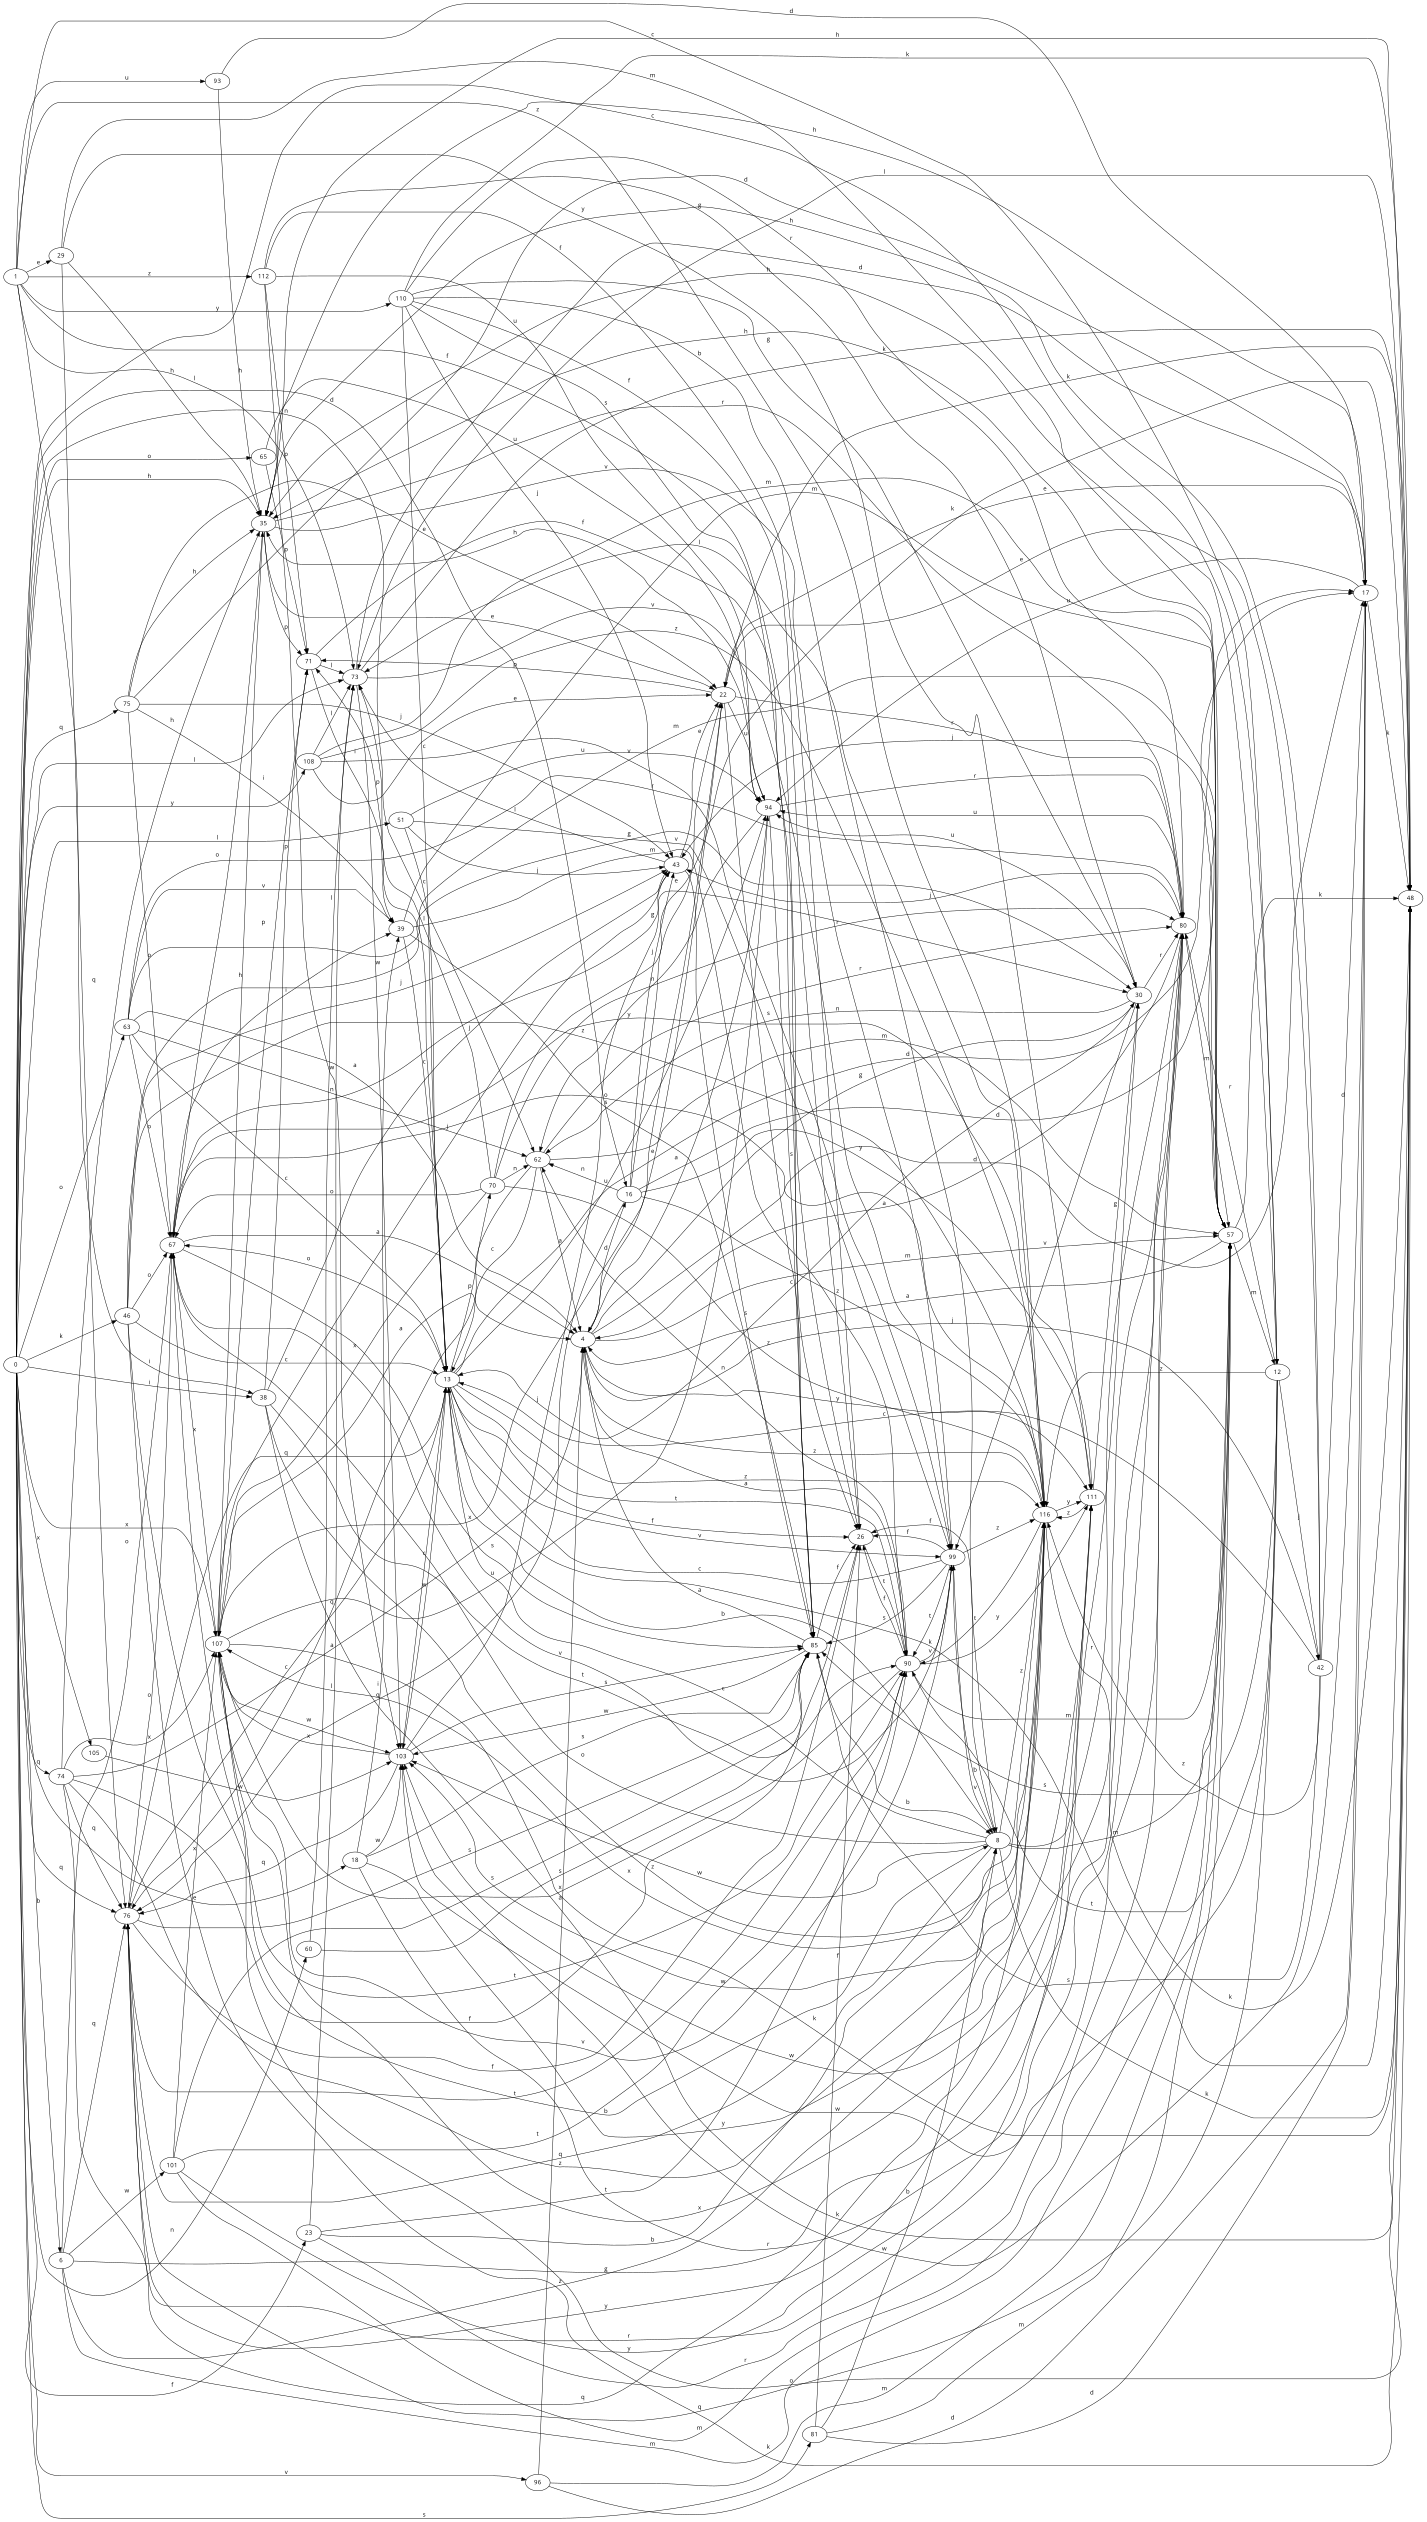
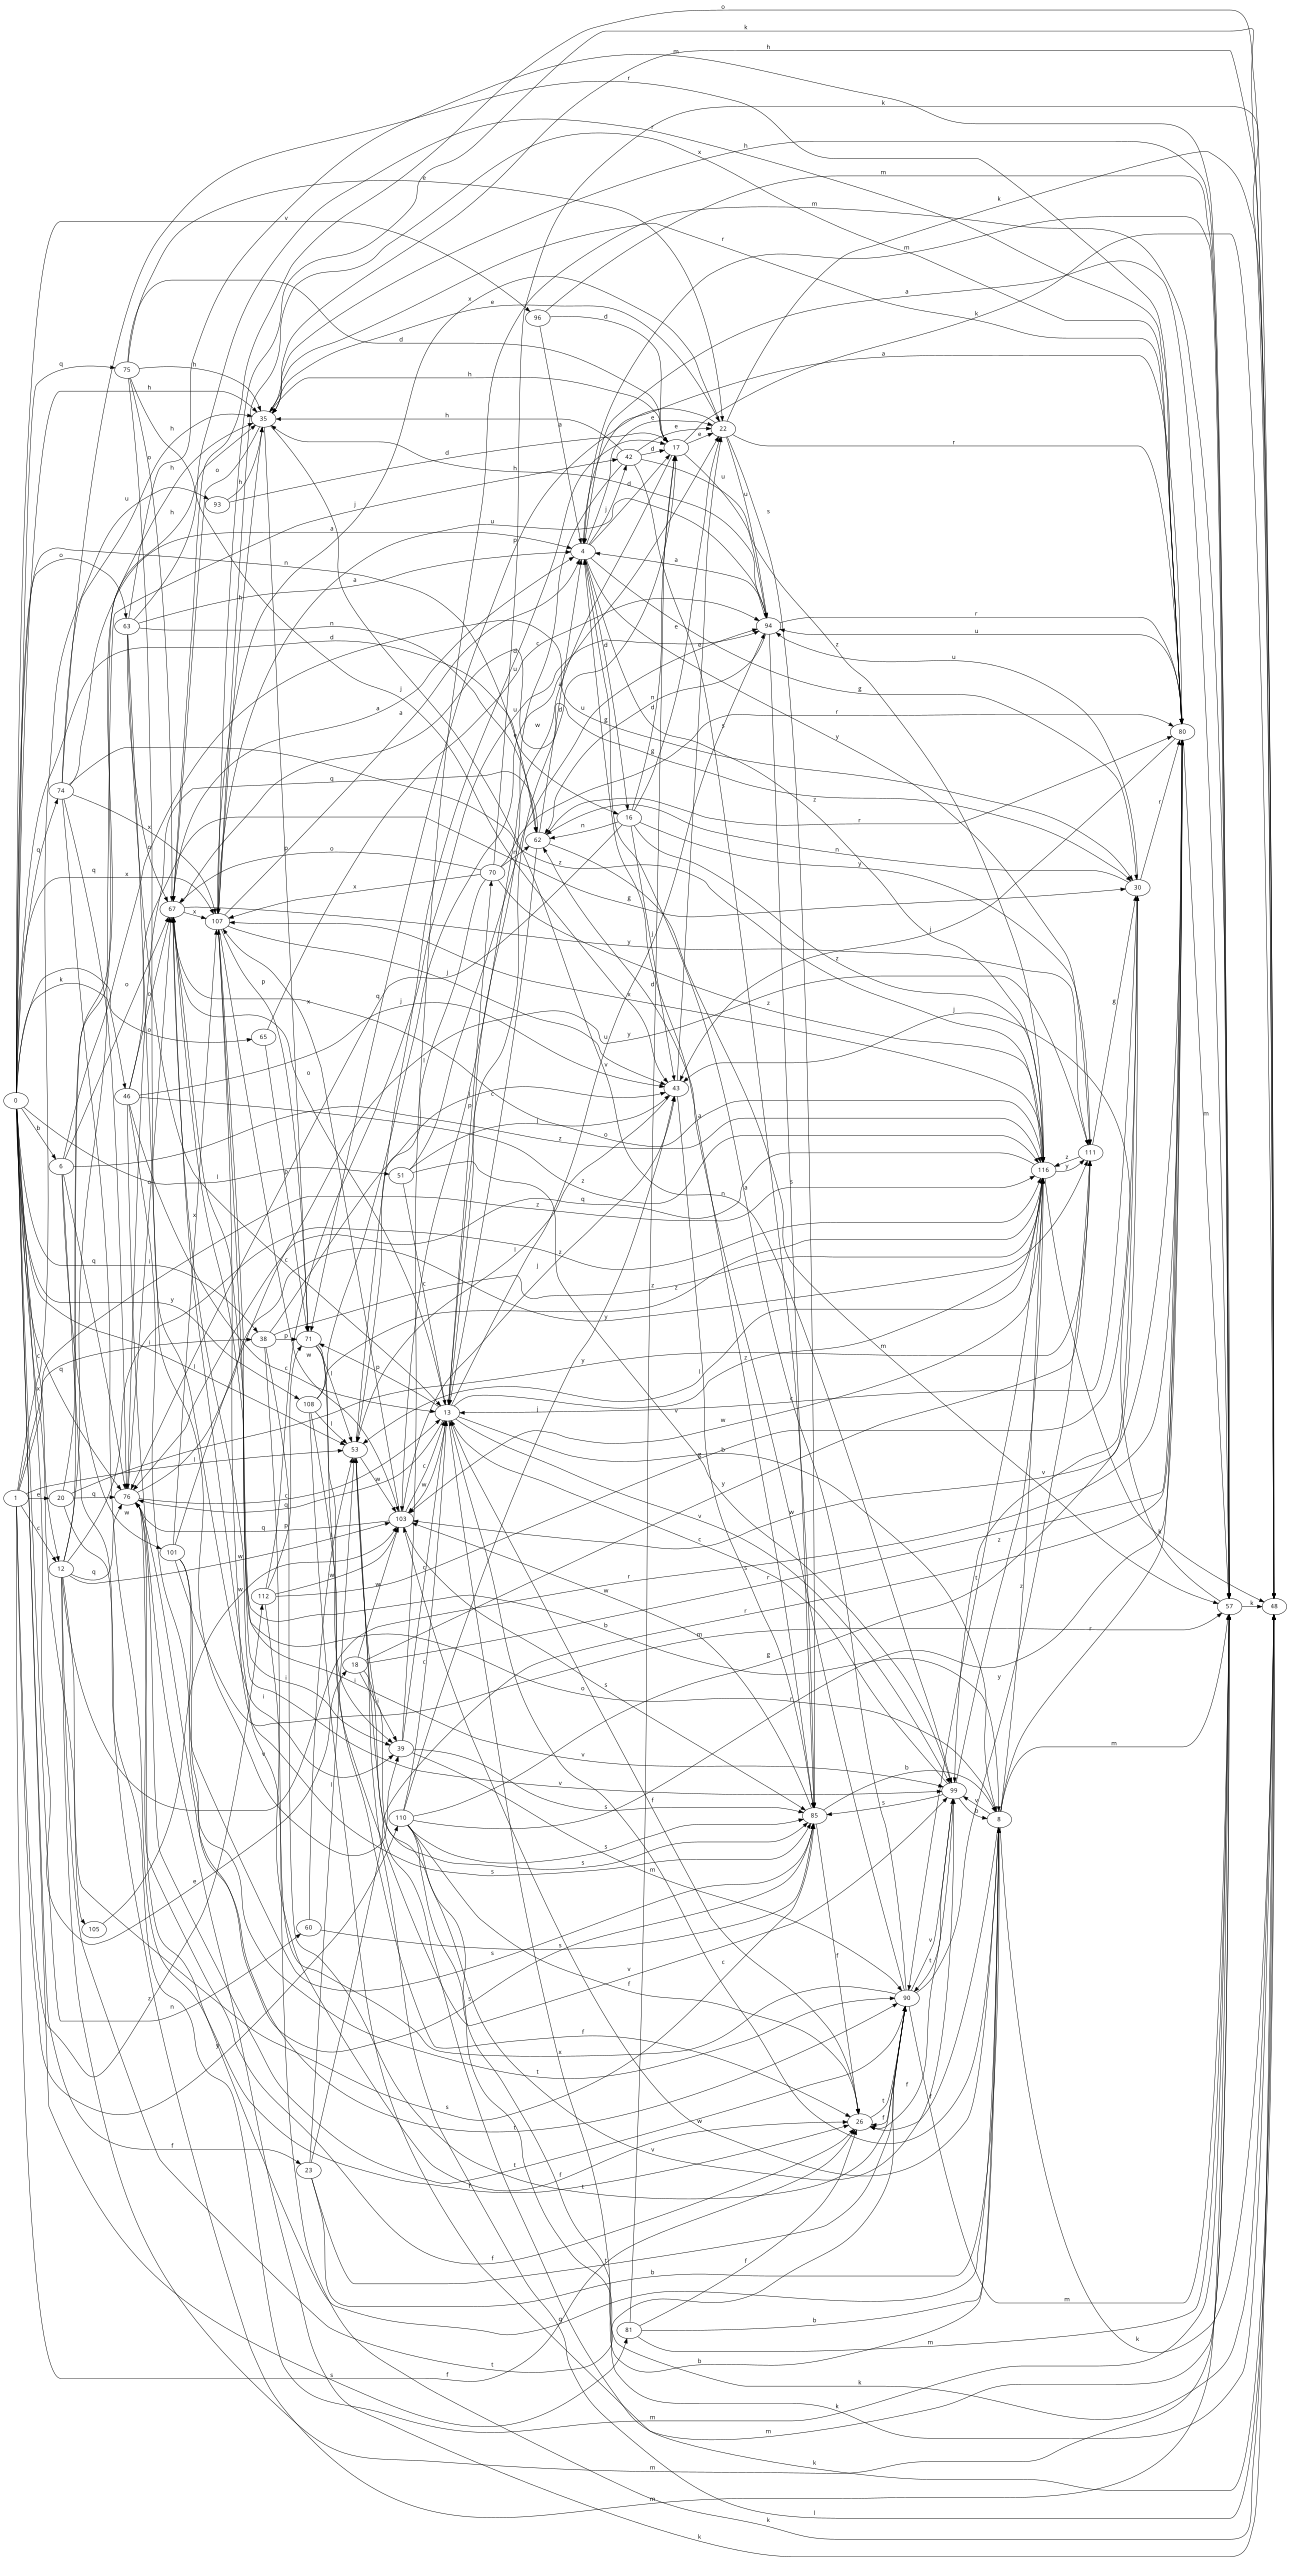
(61, 256) -> (61, 1498)
(355, 677) -> (355, 1450)
(1253, 1301) -> (680, 2472)
(709, 1502) -> none
